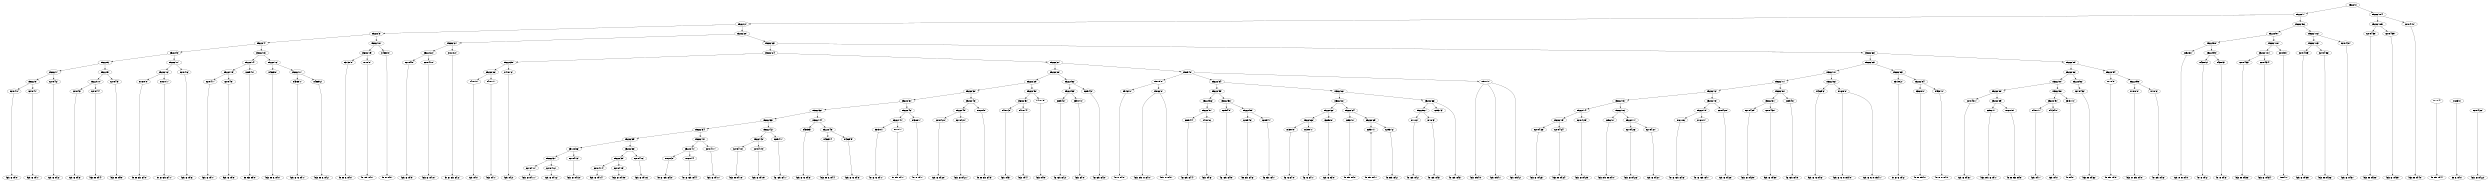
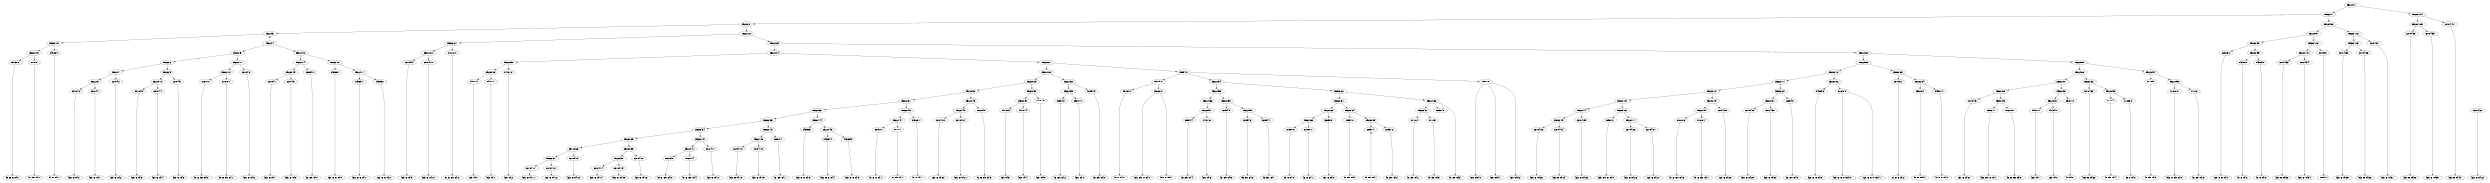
(319, 38) -> (270, 39)
none -> (2111, 91)
